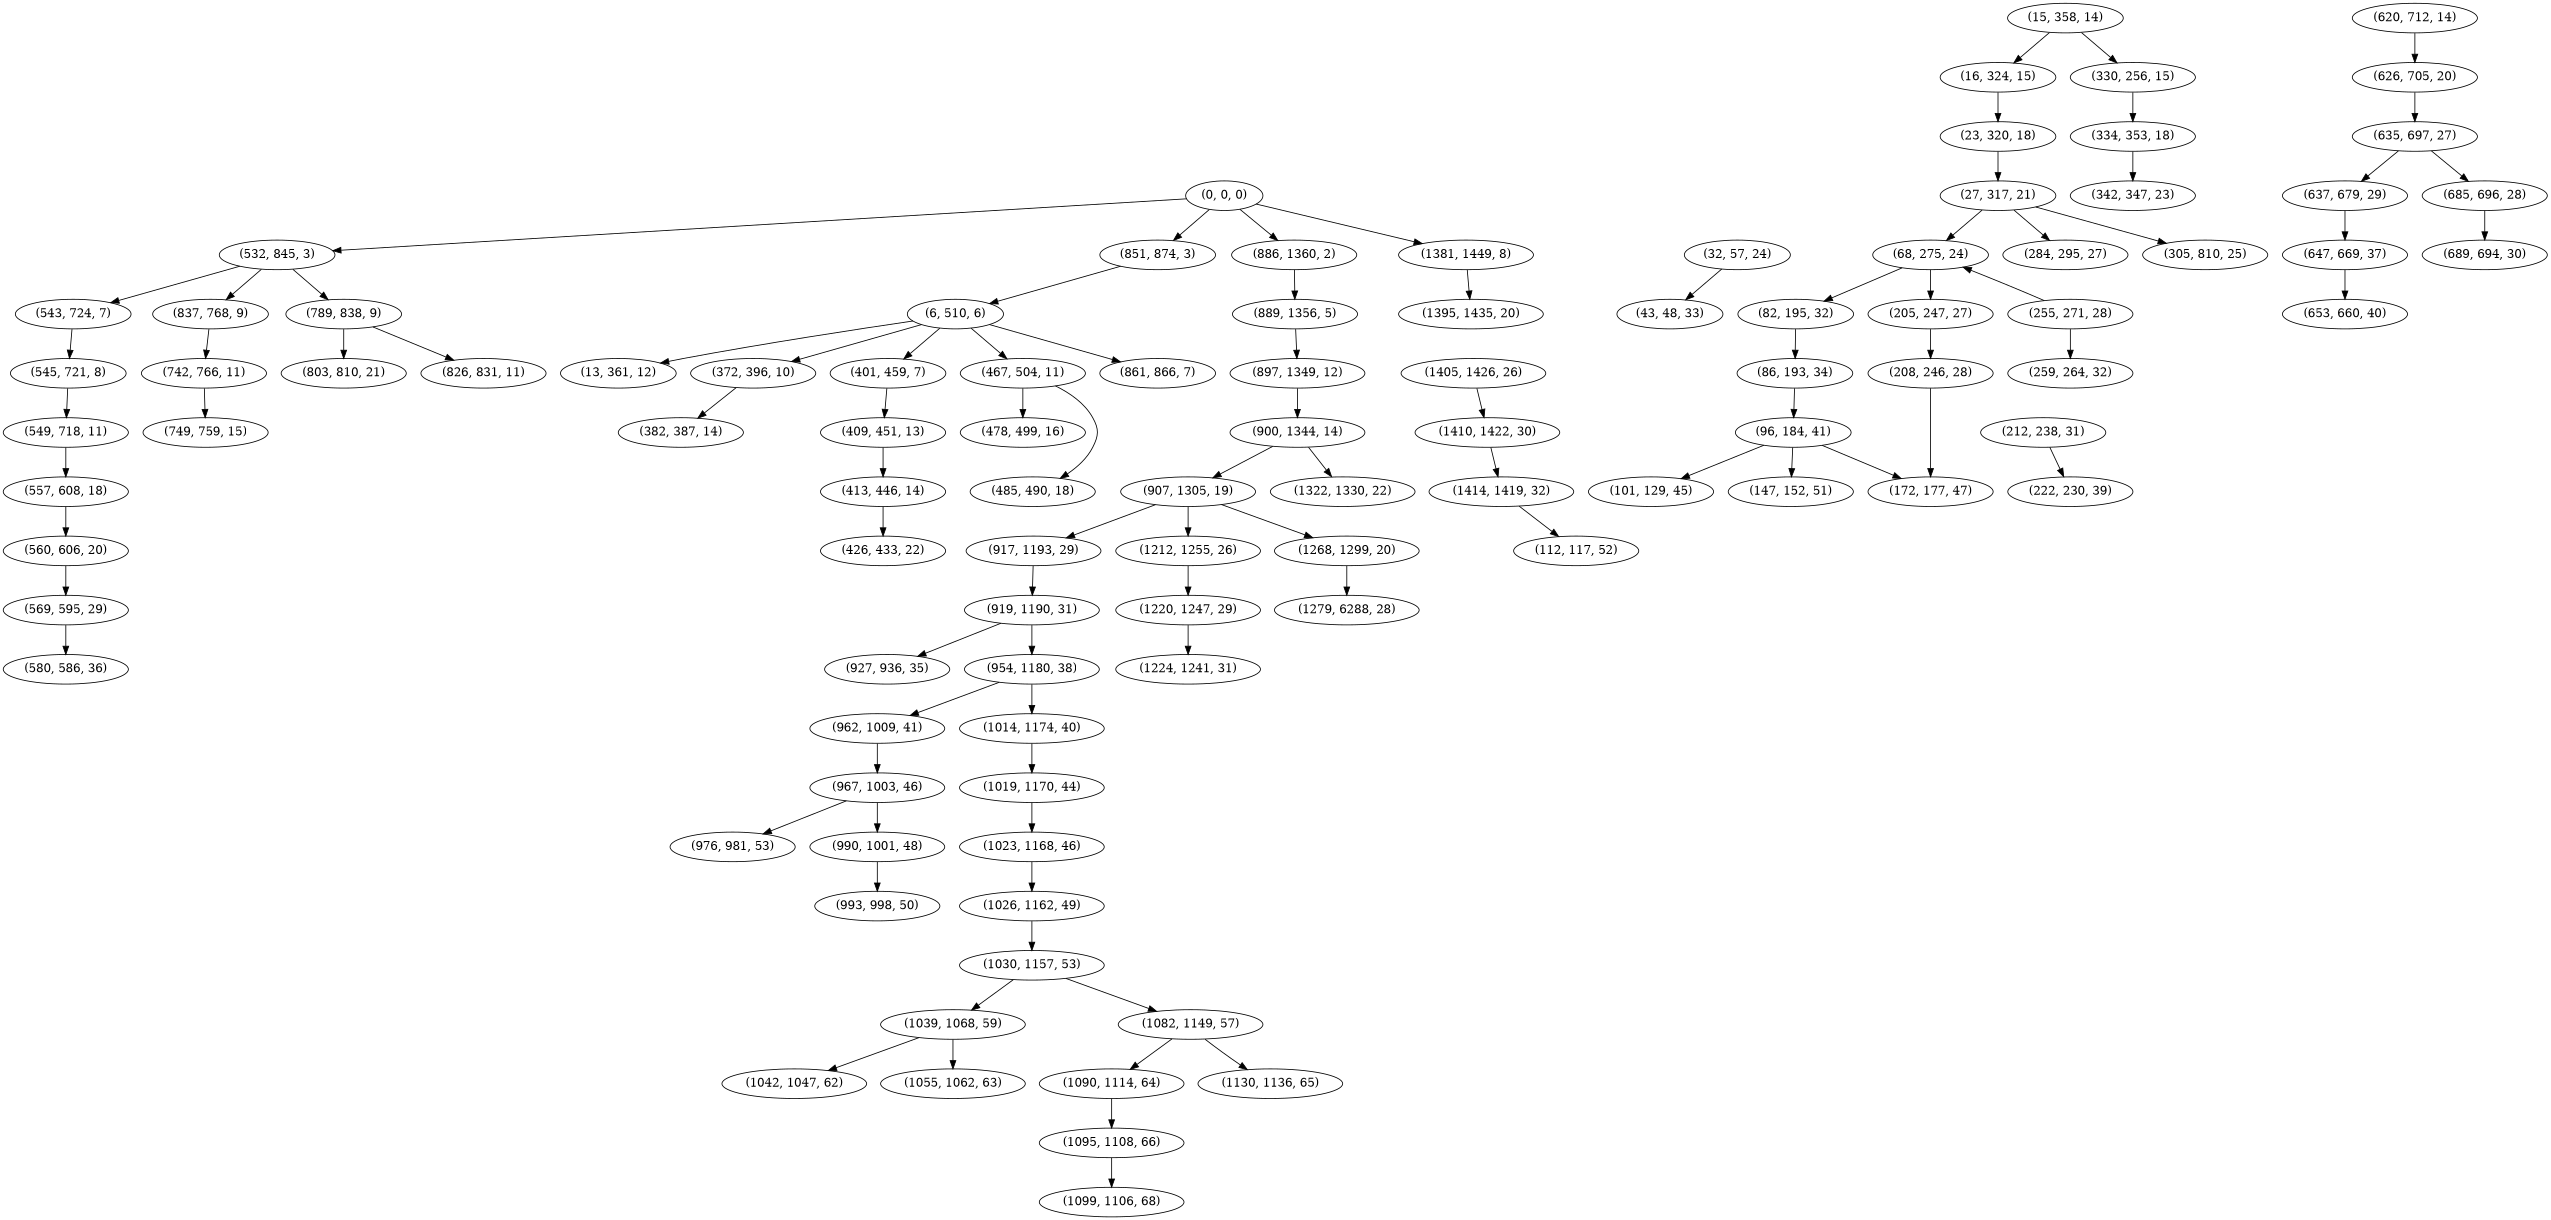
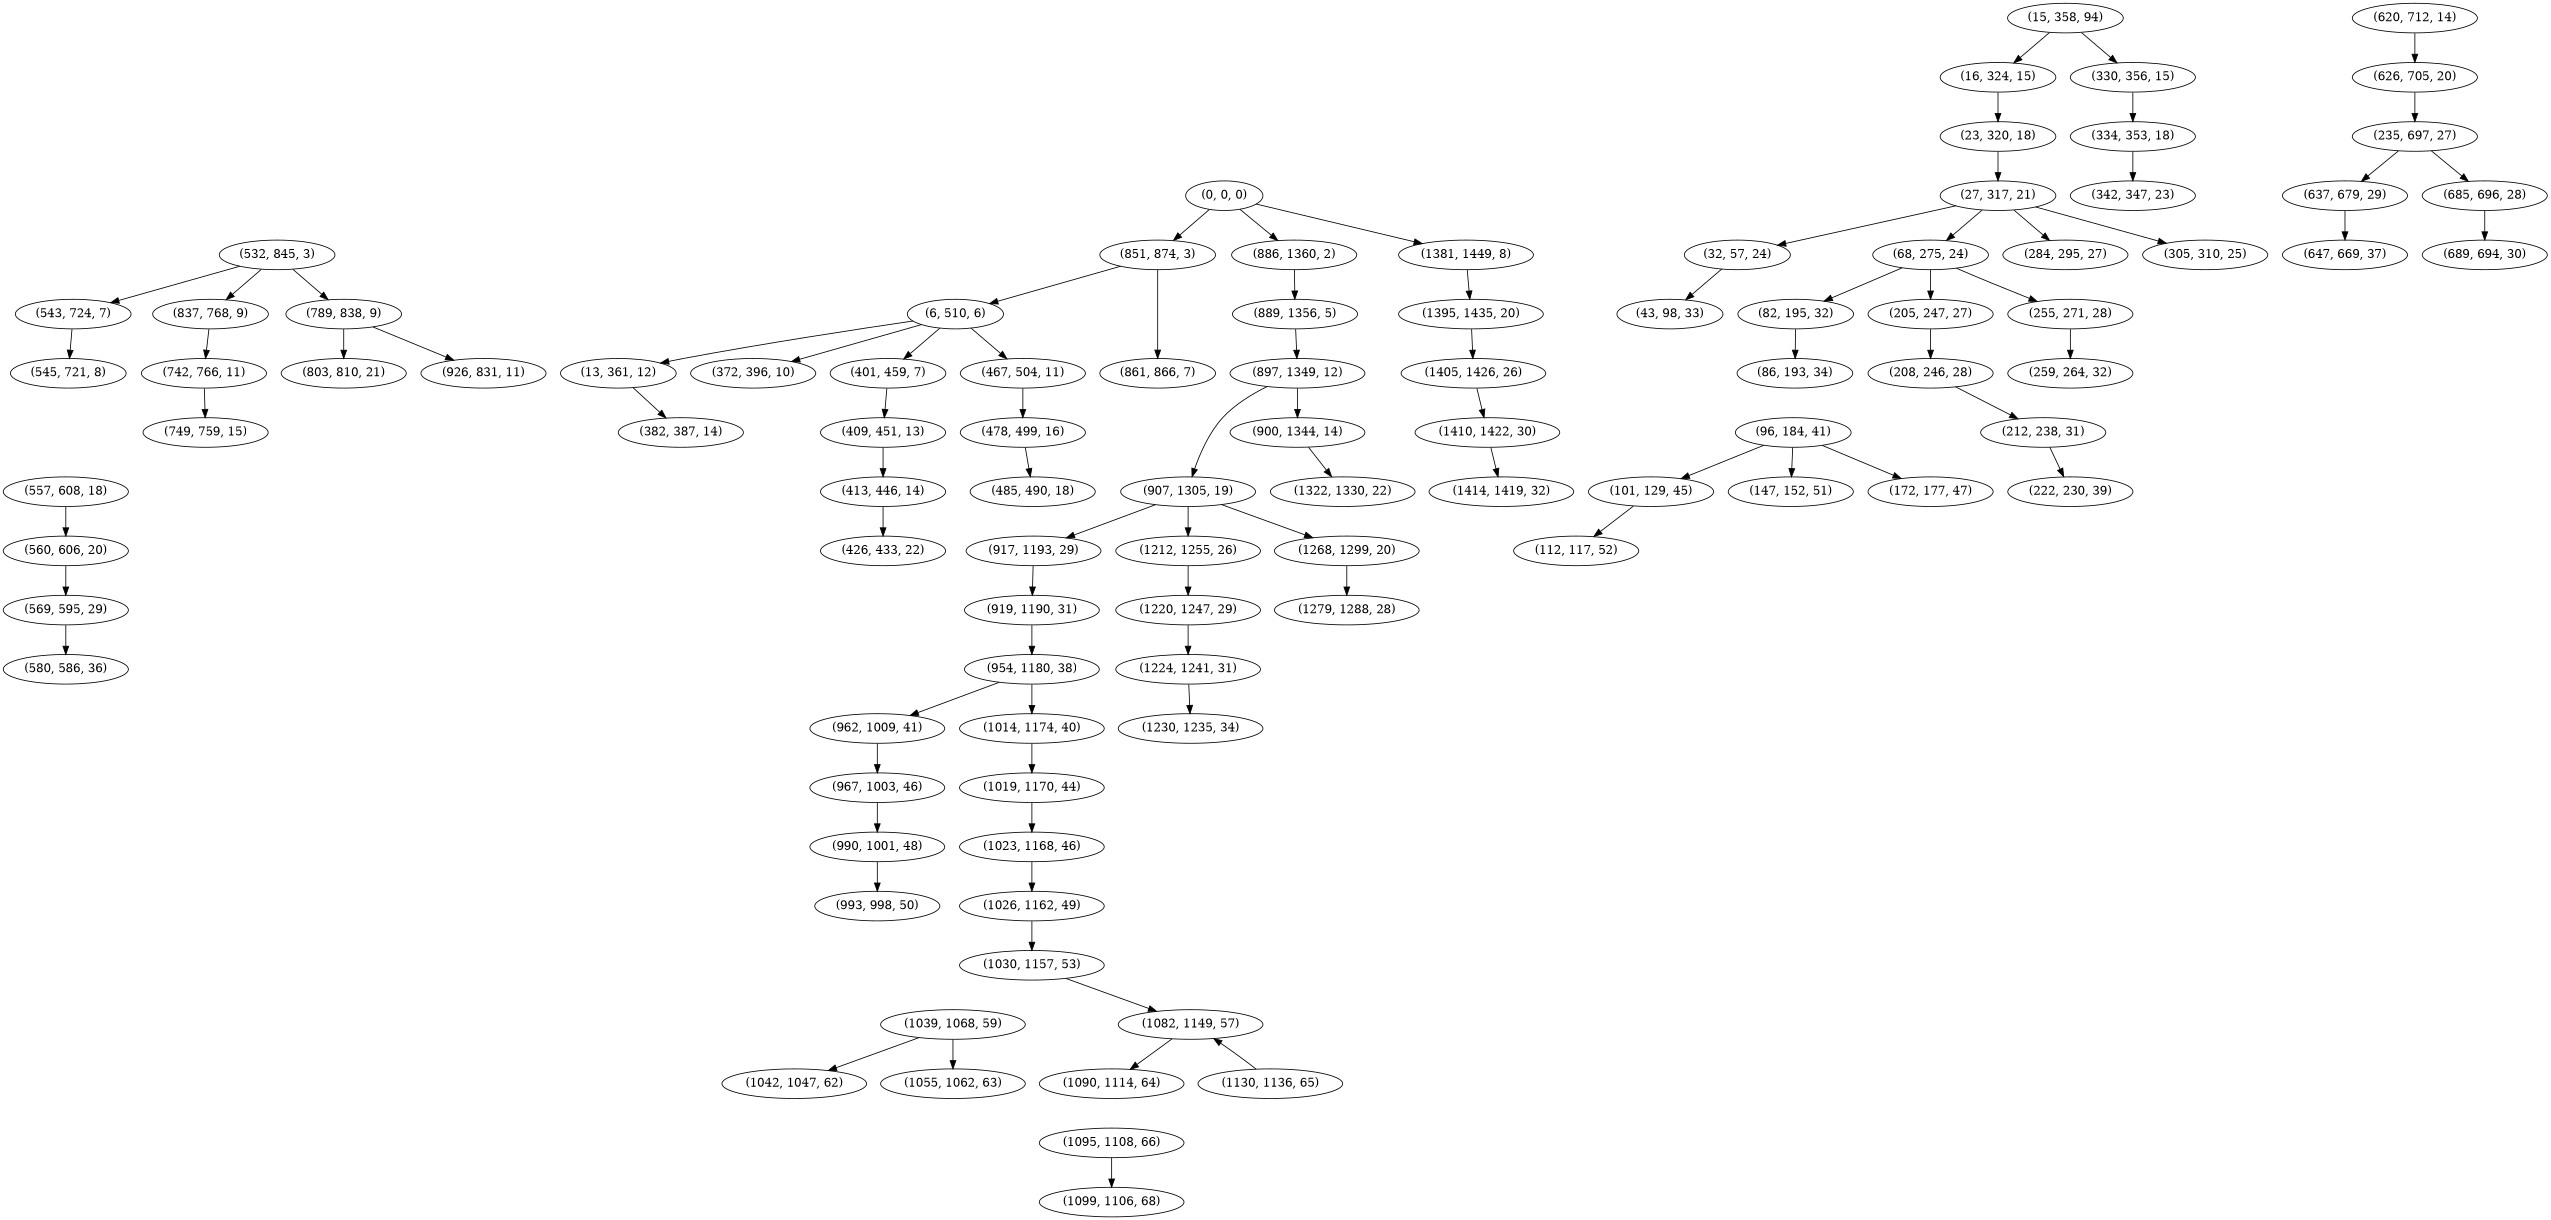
(2065, 18) -> (2065, 18)
(2133, 77) -> (2133, 77)
(2415, 136) -> (2415, 136)
(764, 225) -> none
none -> (1871, 225)
(2205, 255) -> (2205, 255)
(2008, 285) -> (1993, 284)
(1670, 314) -> (1670, 314)
(2345, 314) -> none
none -> (1472, 340)
(1051, 342) -> (1158, 310)
(483, 373) -> (483, 373)
(1794, 399) -> none
(720, 400) -> (646, 400)
(1096, 426) -> (1027, 458)
(1931, 428) -> (1983, 401)
(66, 432) -> none
(1246, 460) -> (1221, 419)
(1536, 519) -> (1617, 519)
(1347, 610) -> (1347, 610)
(887, 669) -> none
none -> (1191, 728)
(733, 847) -> none
(996, 992) -> none
(1223, 1052) -> (1239, 1056)
(1112, 1109) -> none
